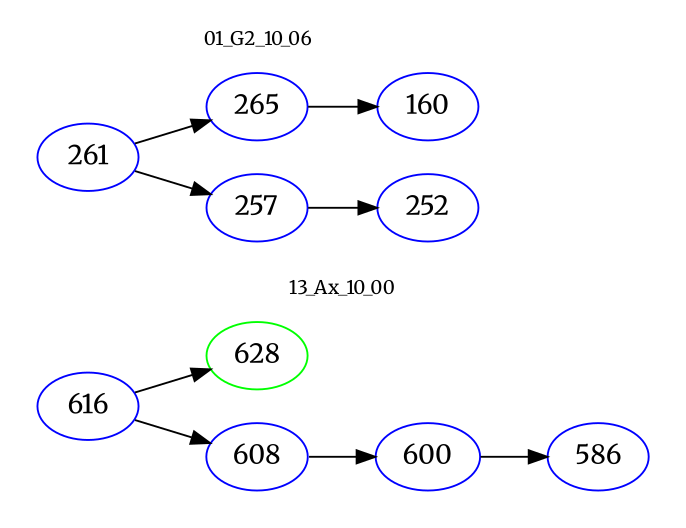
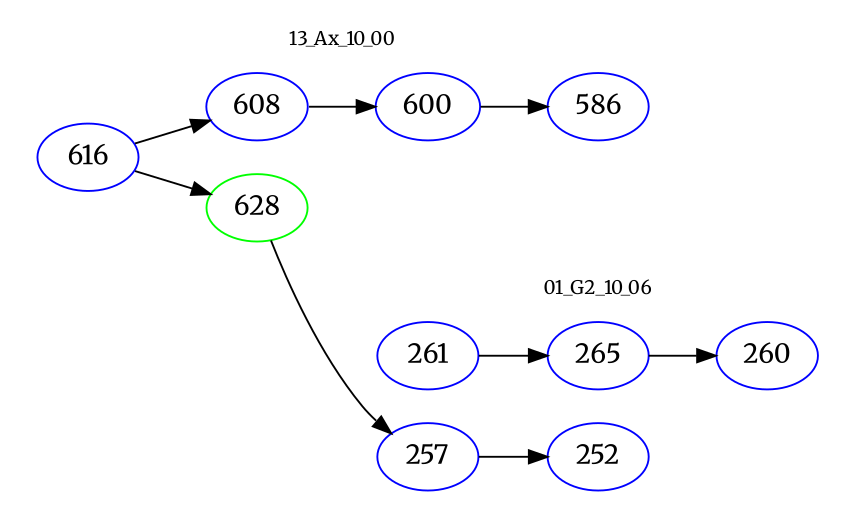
(428, 107) -> (767, 356)
(164, 180) -> (315, 336)
